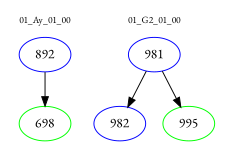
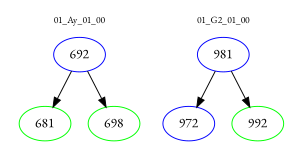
(45, 55) -> (80, 55)
none -> (45, 124)
(120, 124) -> (189, 124)
(189, 124) -> (258, 124)
